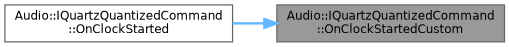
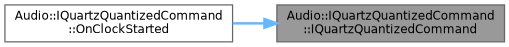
(391, 23) -> (391, 23)
